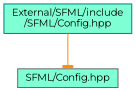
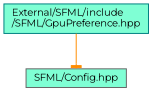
(68, 19) -> (76, 19)
